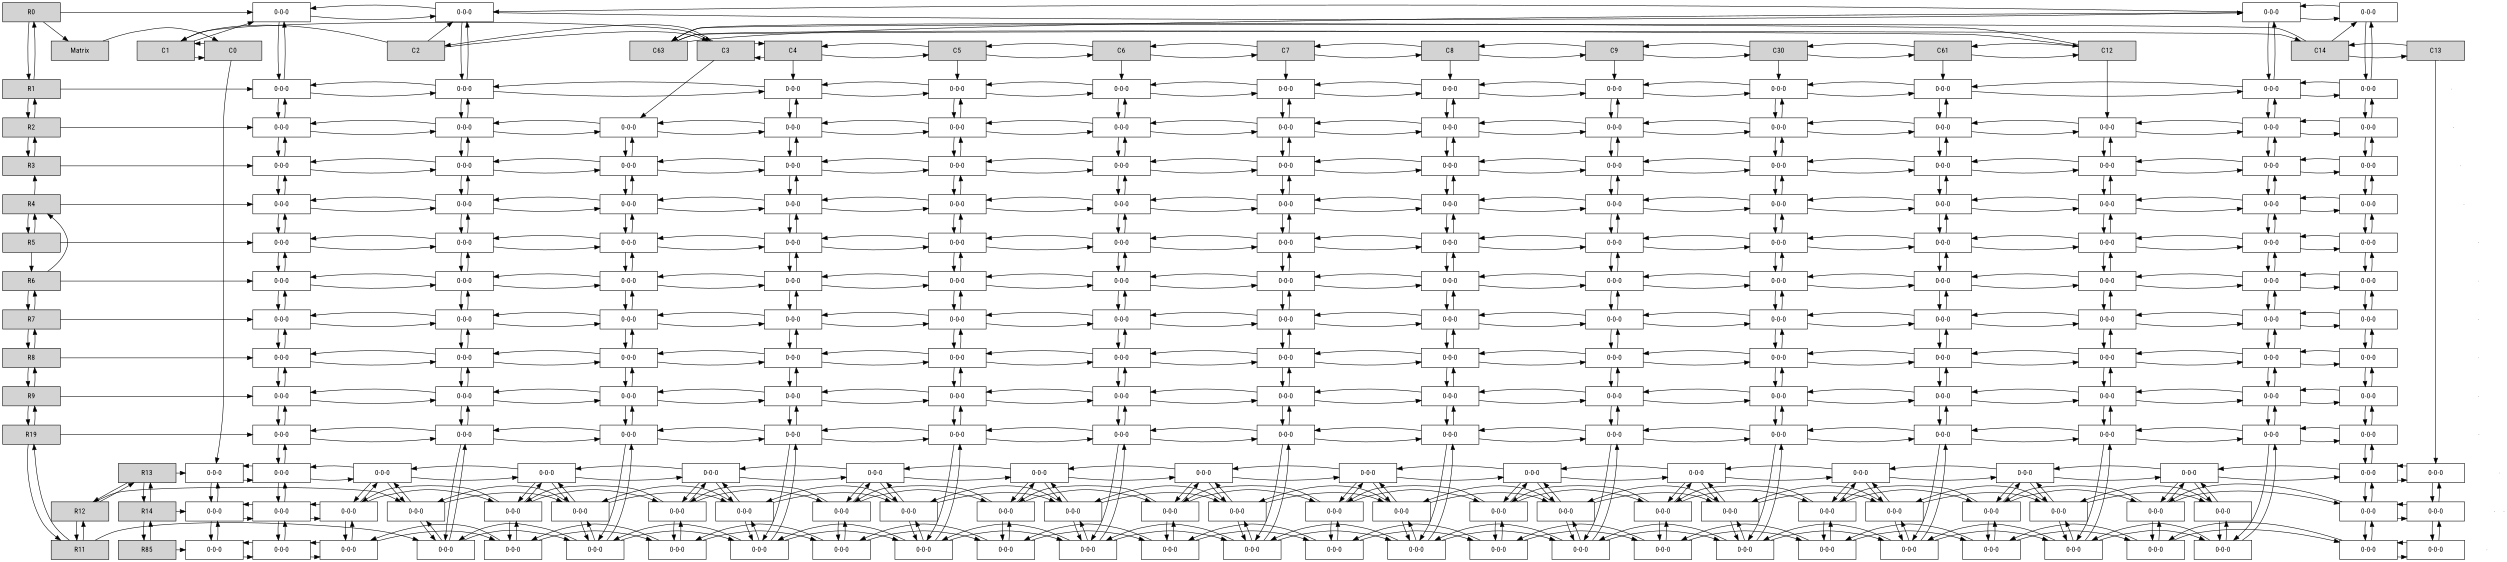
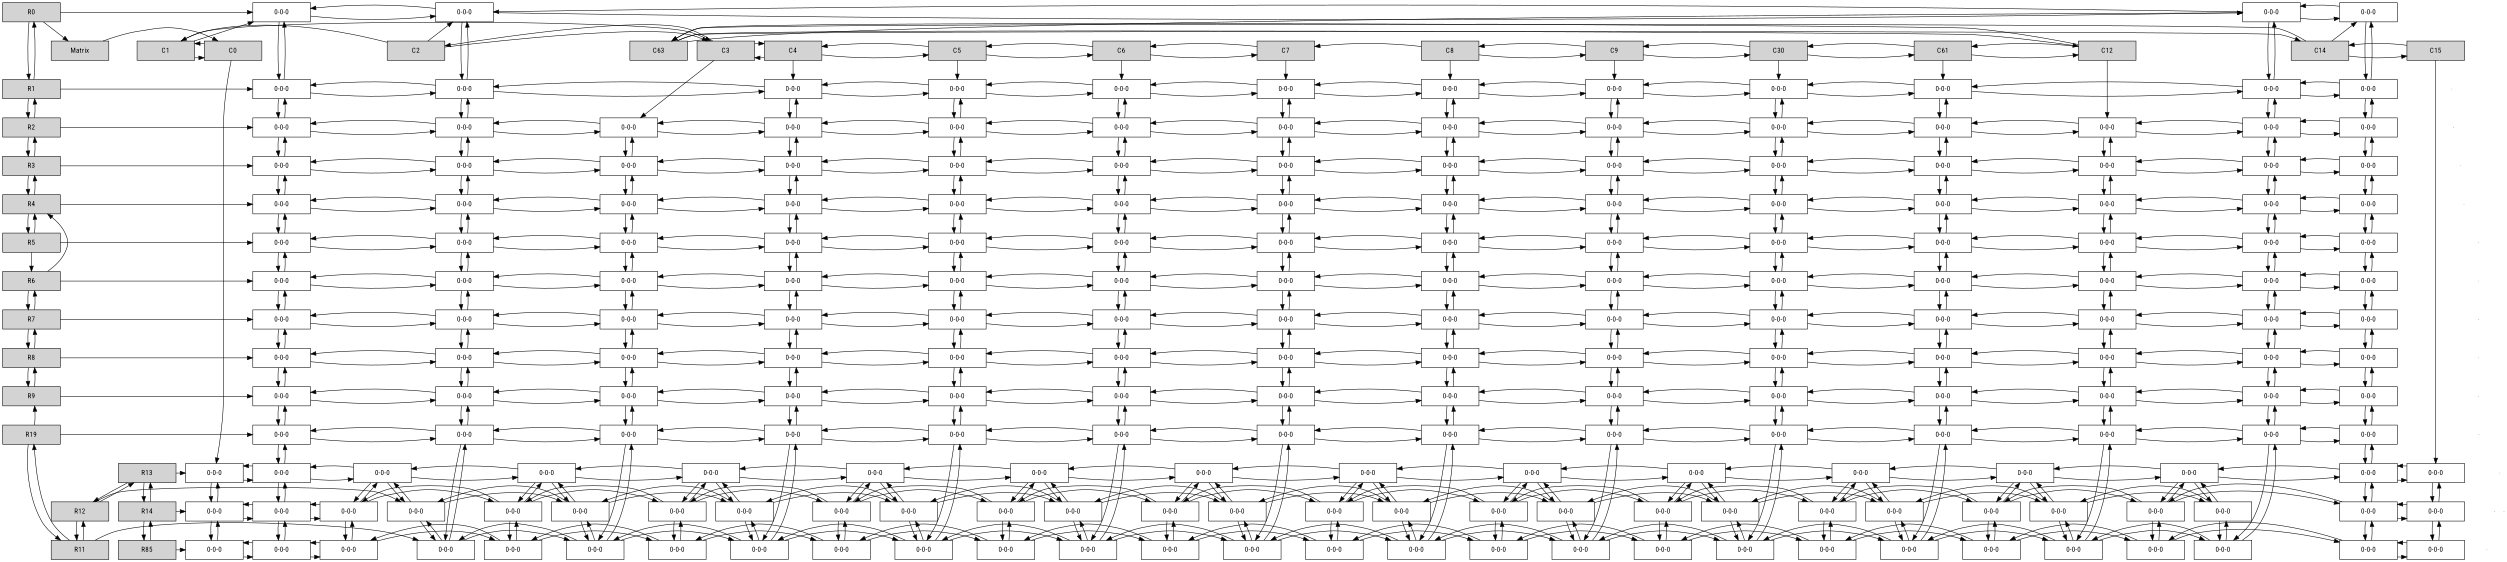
(2436, 51) -> (2436, 51)
(1365, 58) -> none
none -> (28, 182)
(28, 413) -> none
